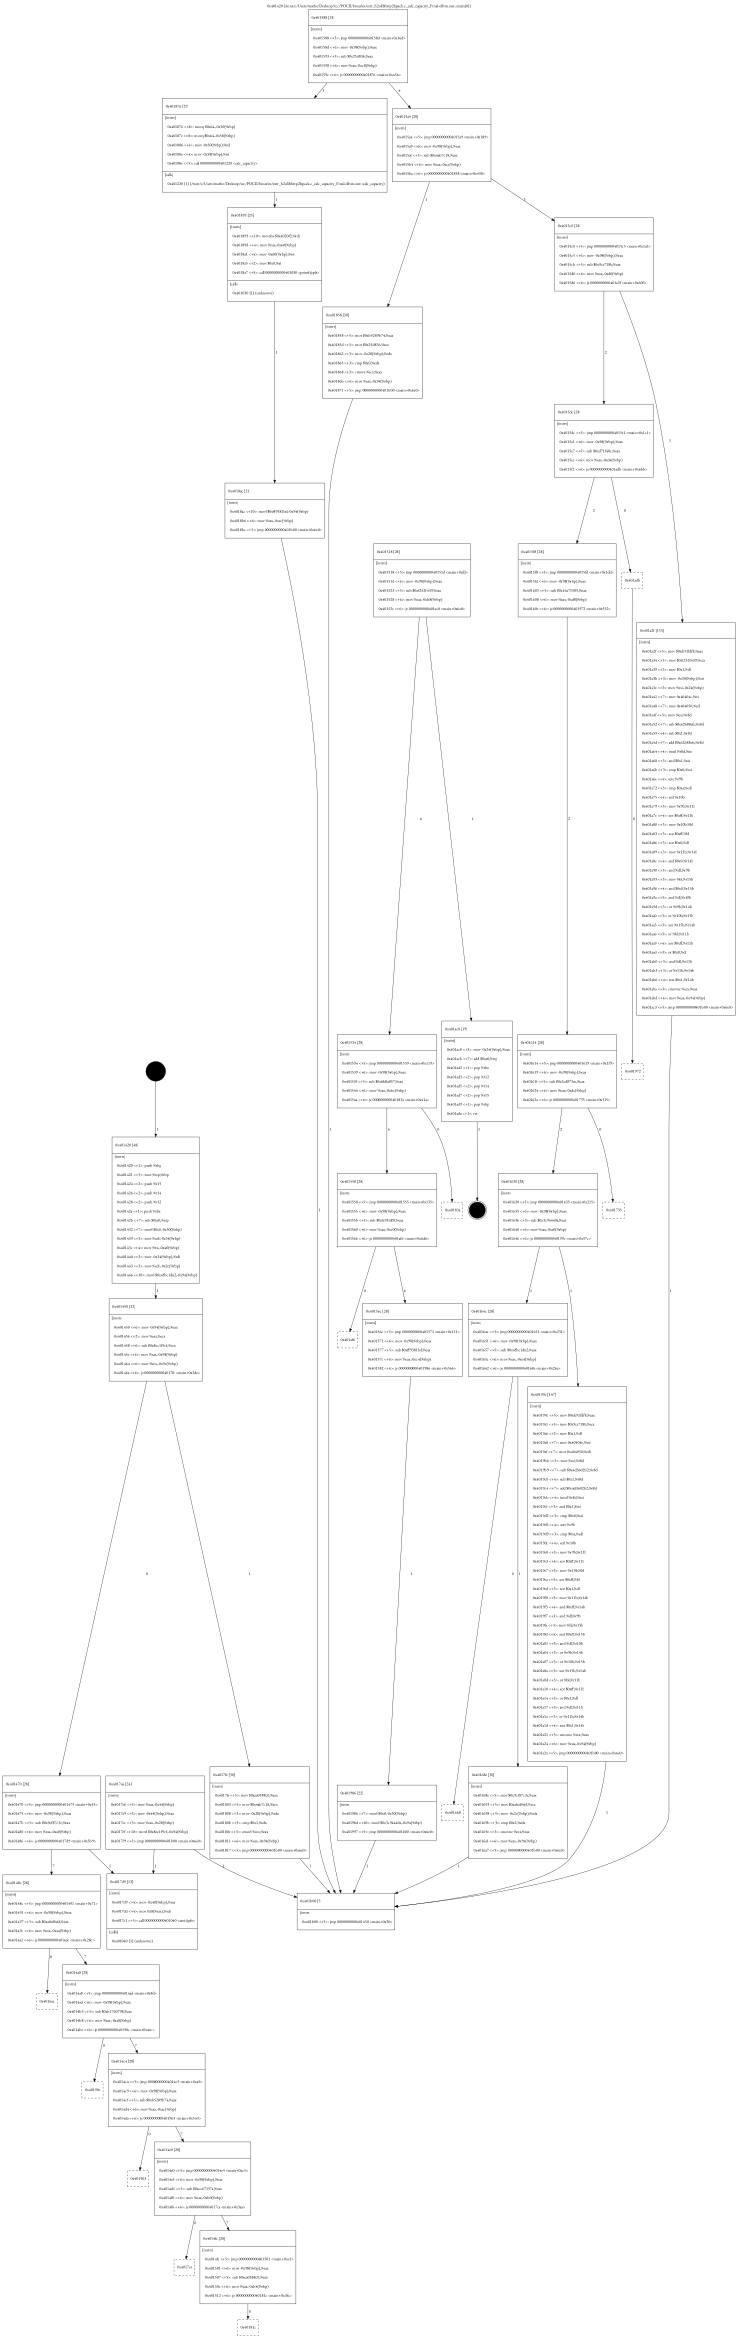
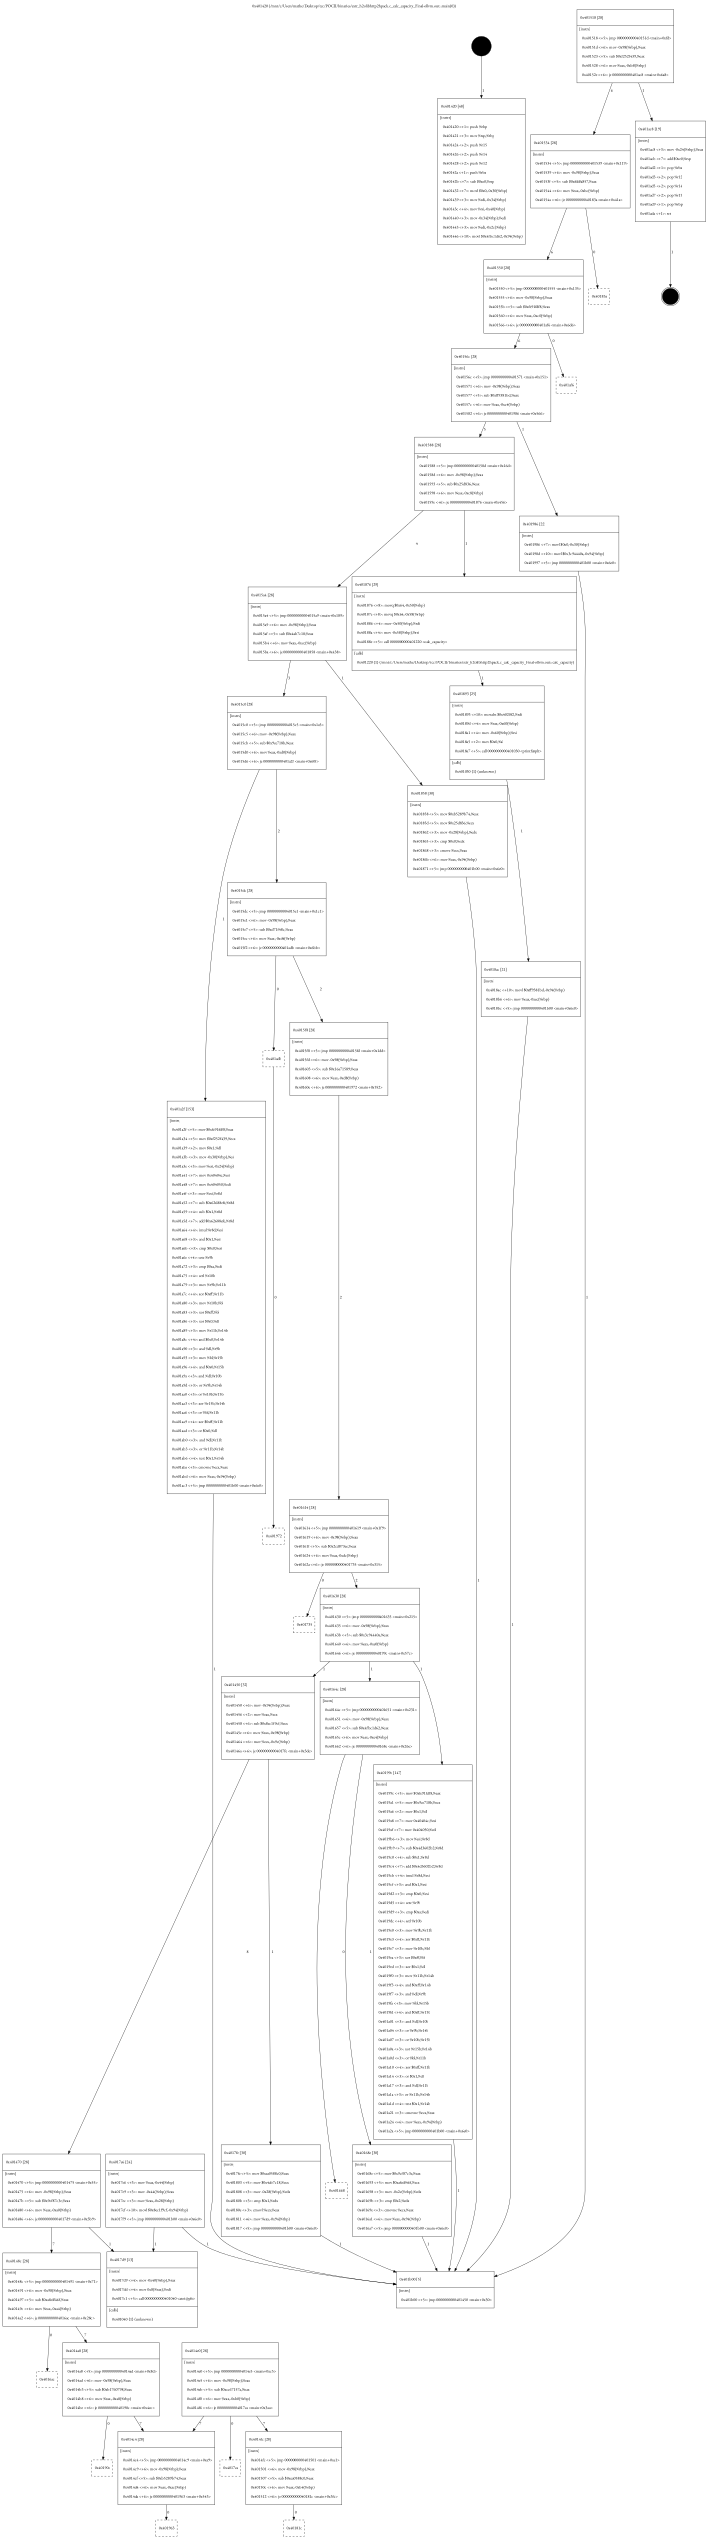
none -> (483, 428)
(156, 1289) -> (322, 1668)
(179, 2133) -> (199, 2422)
